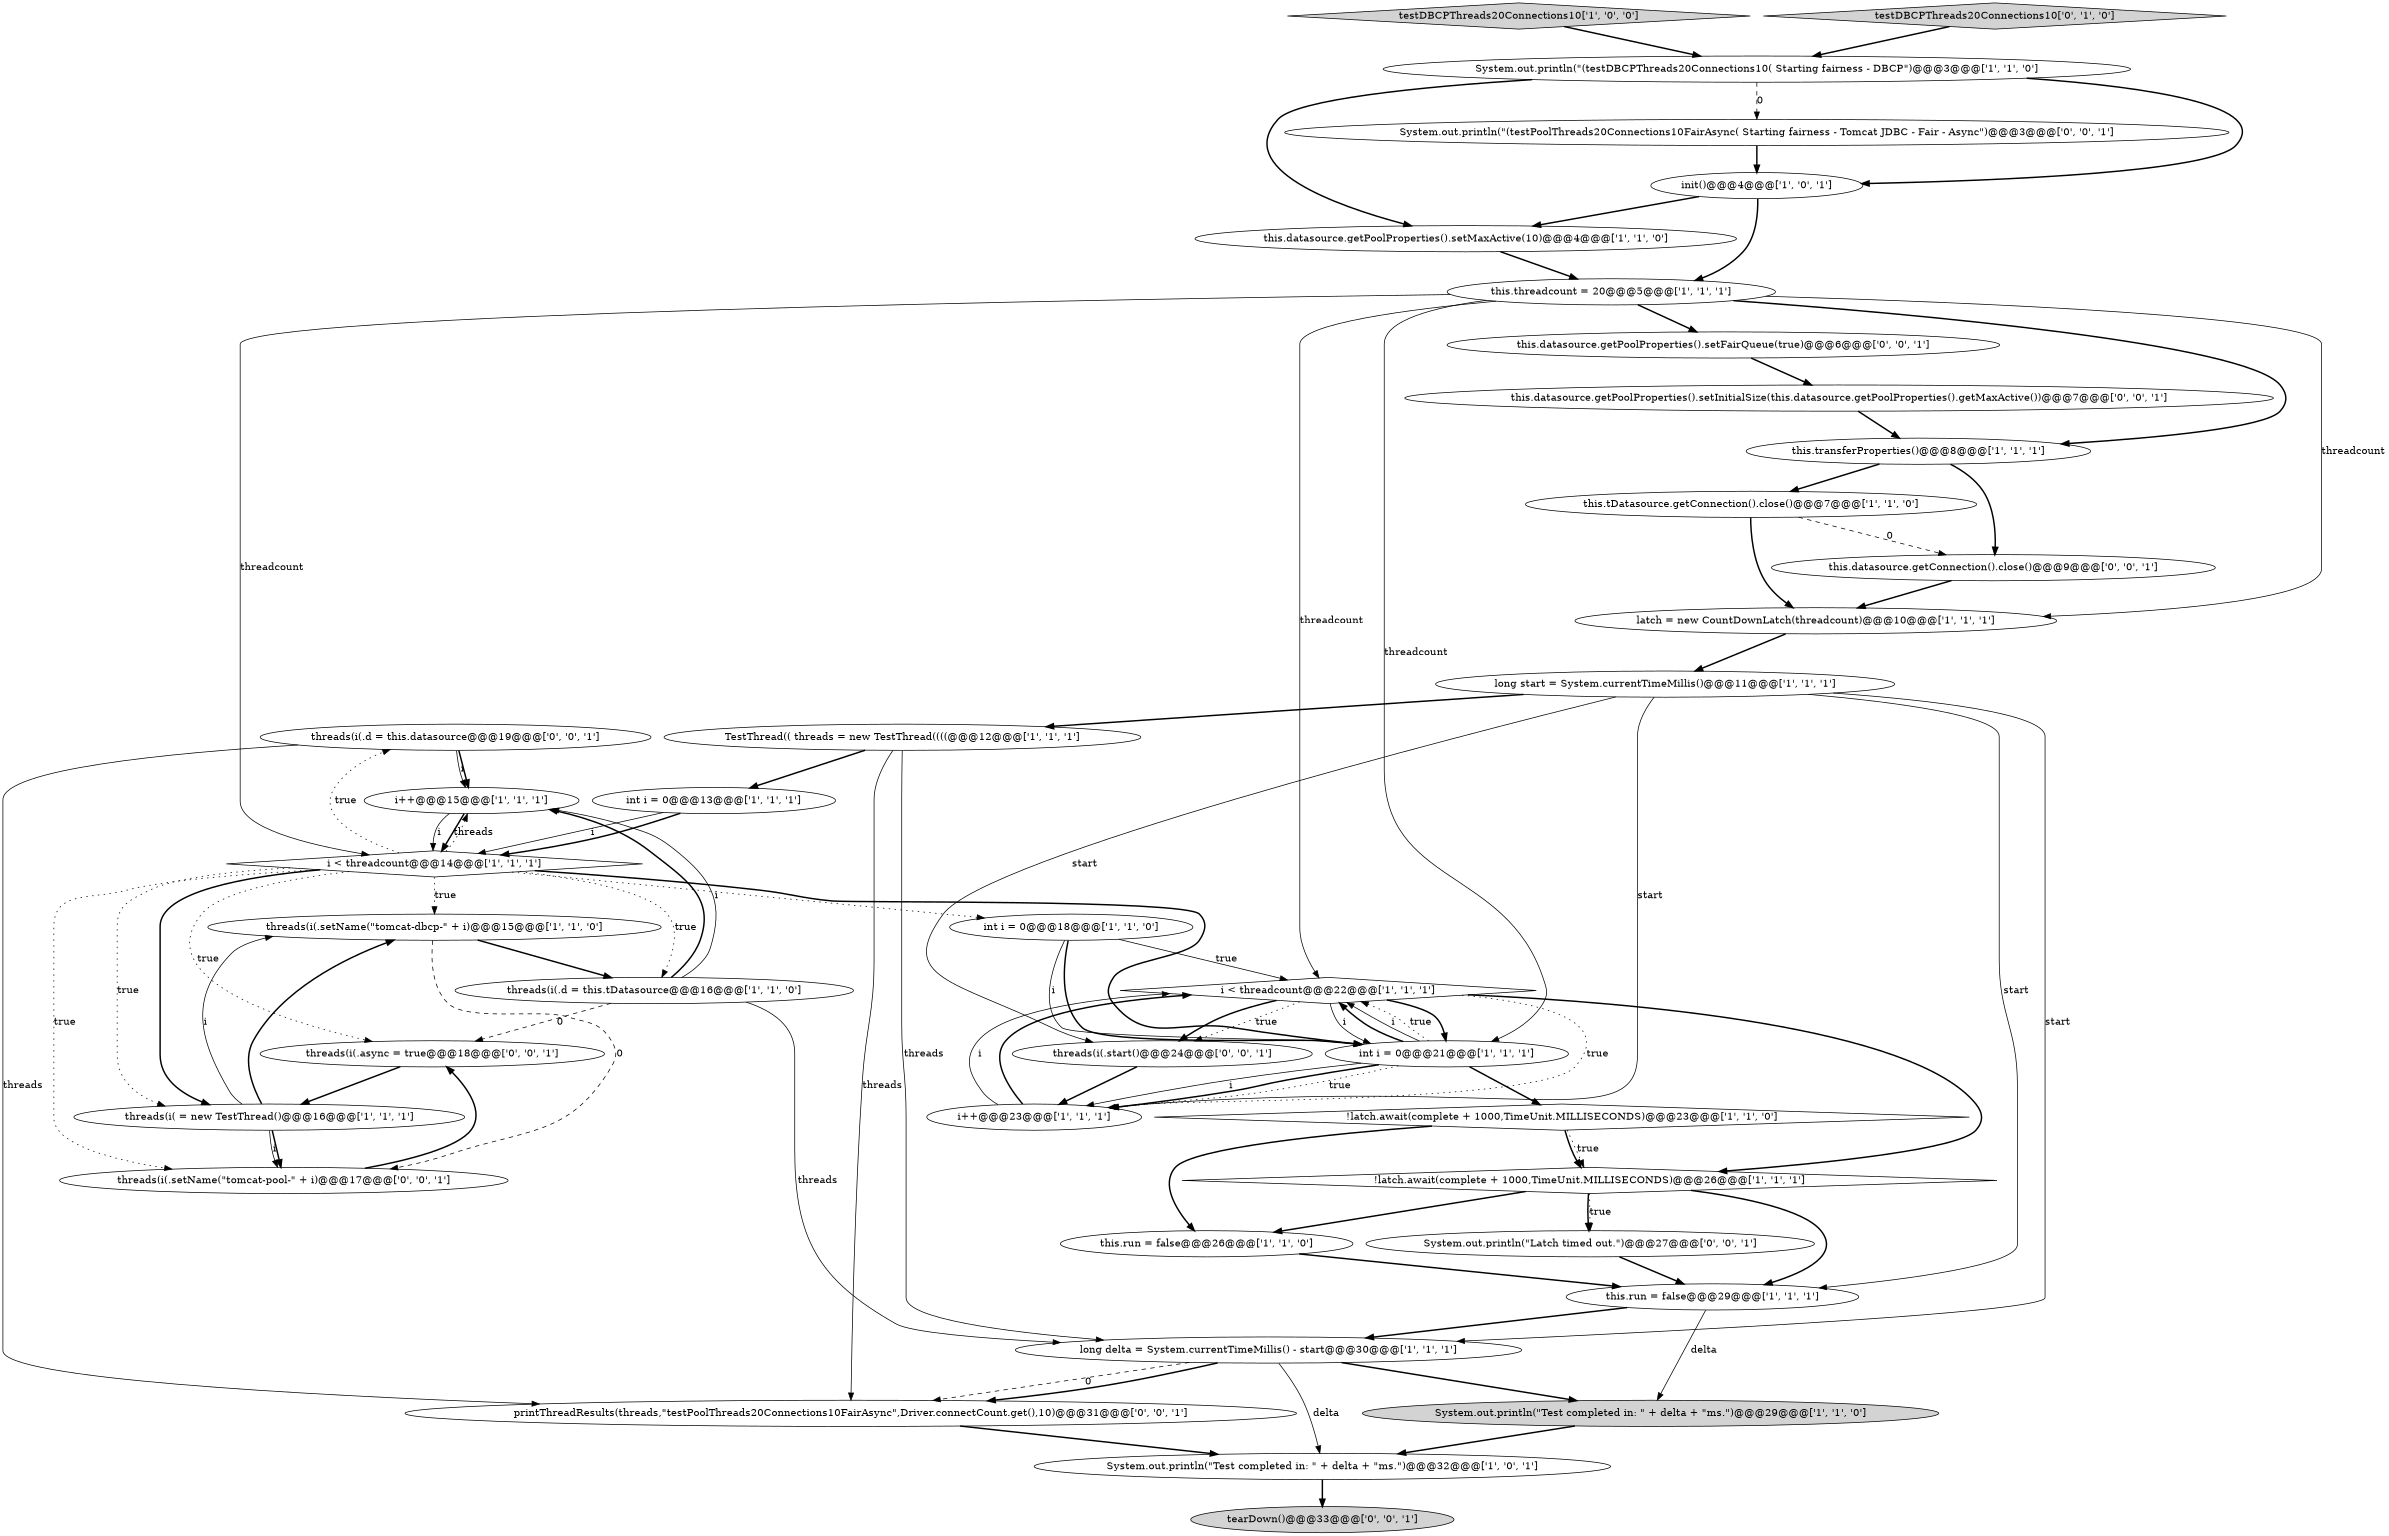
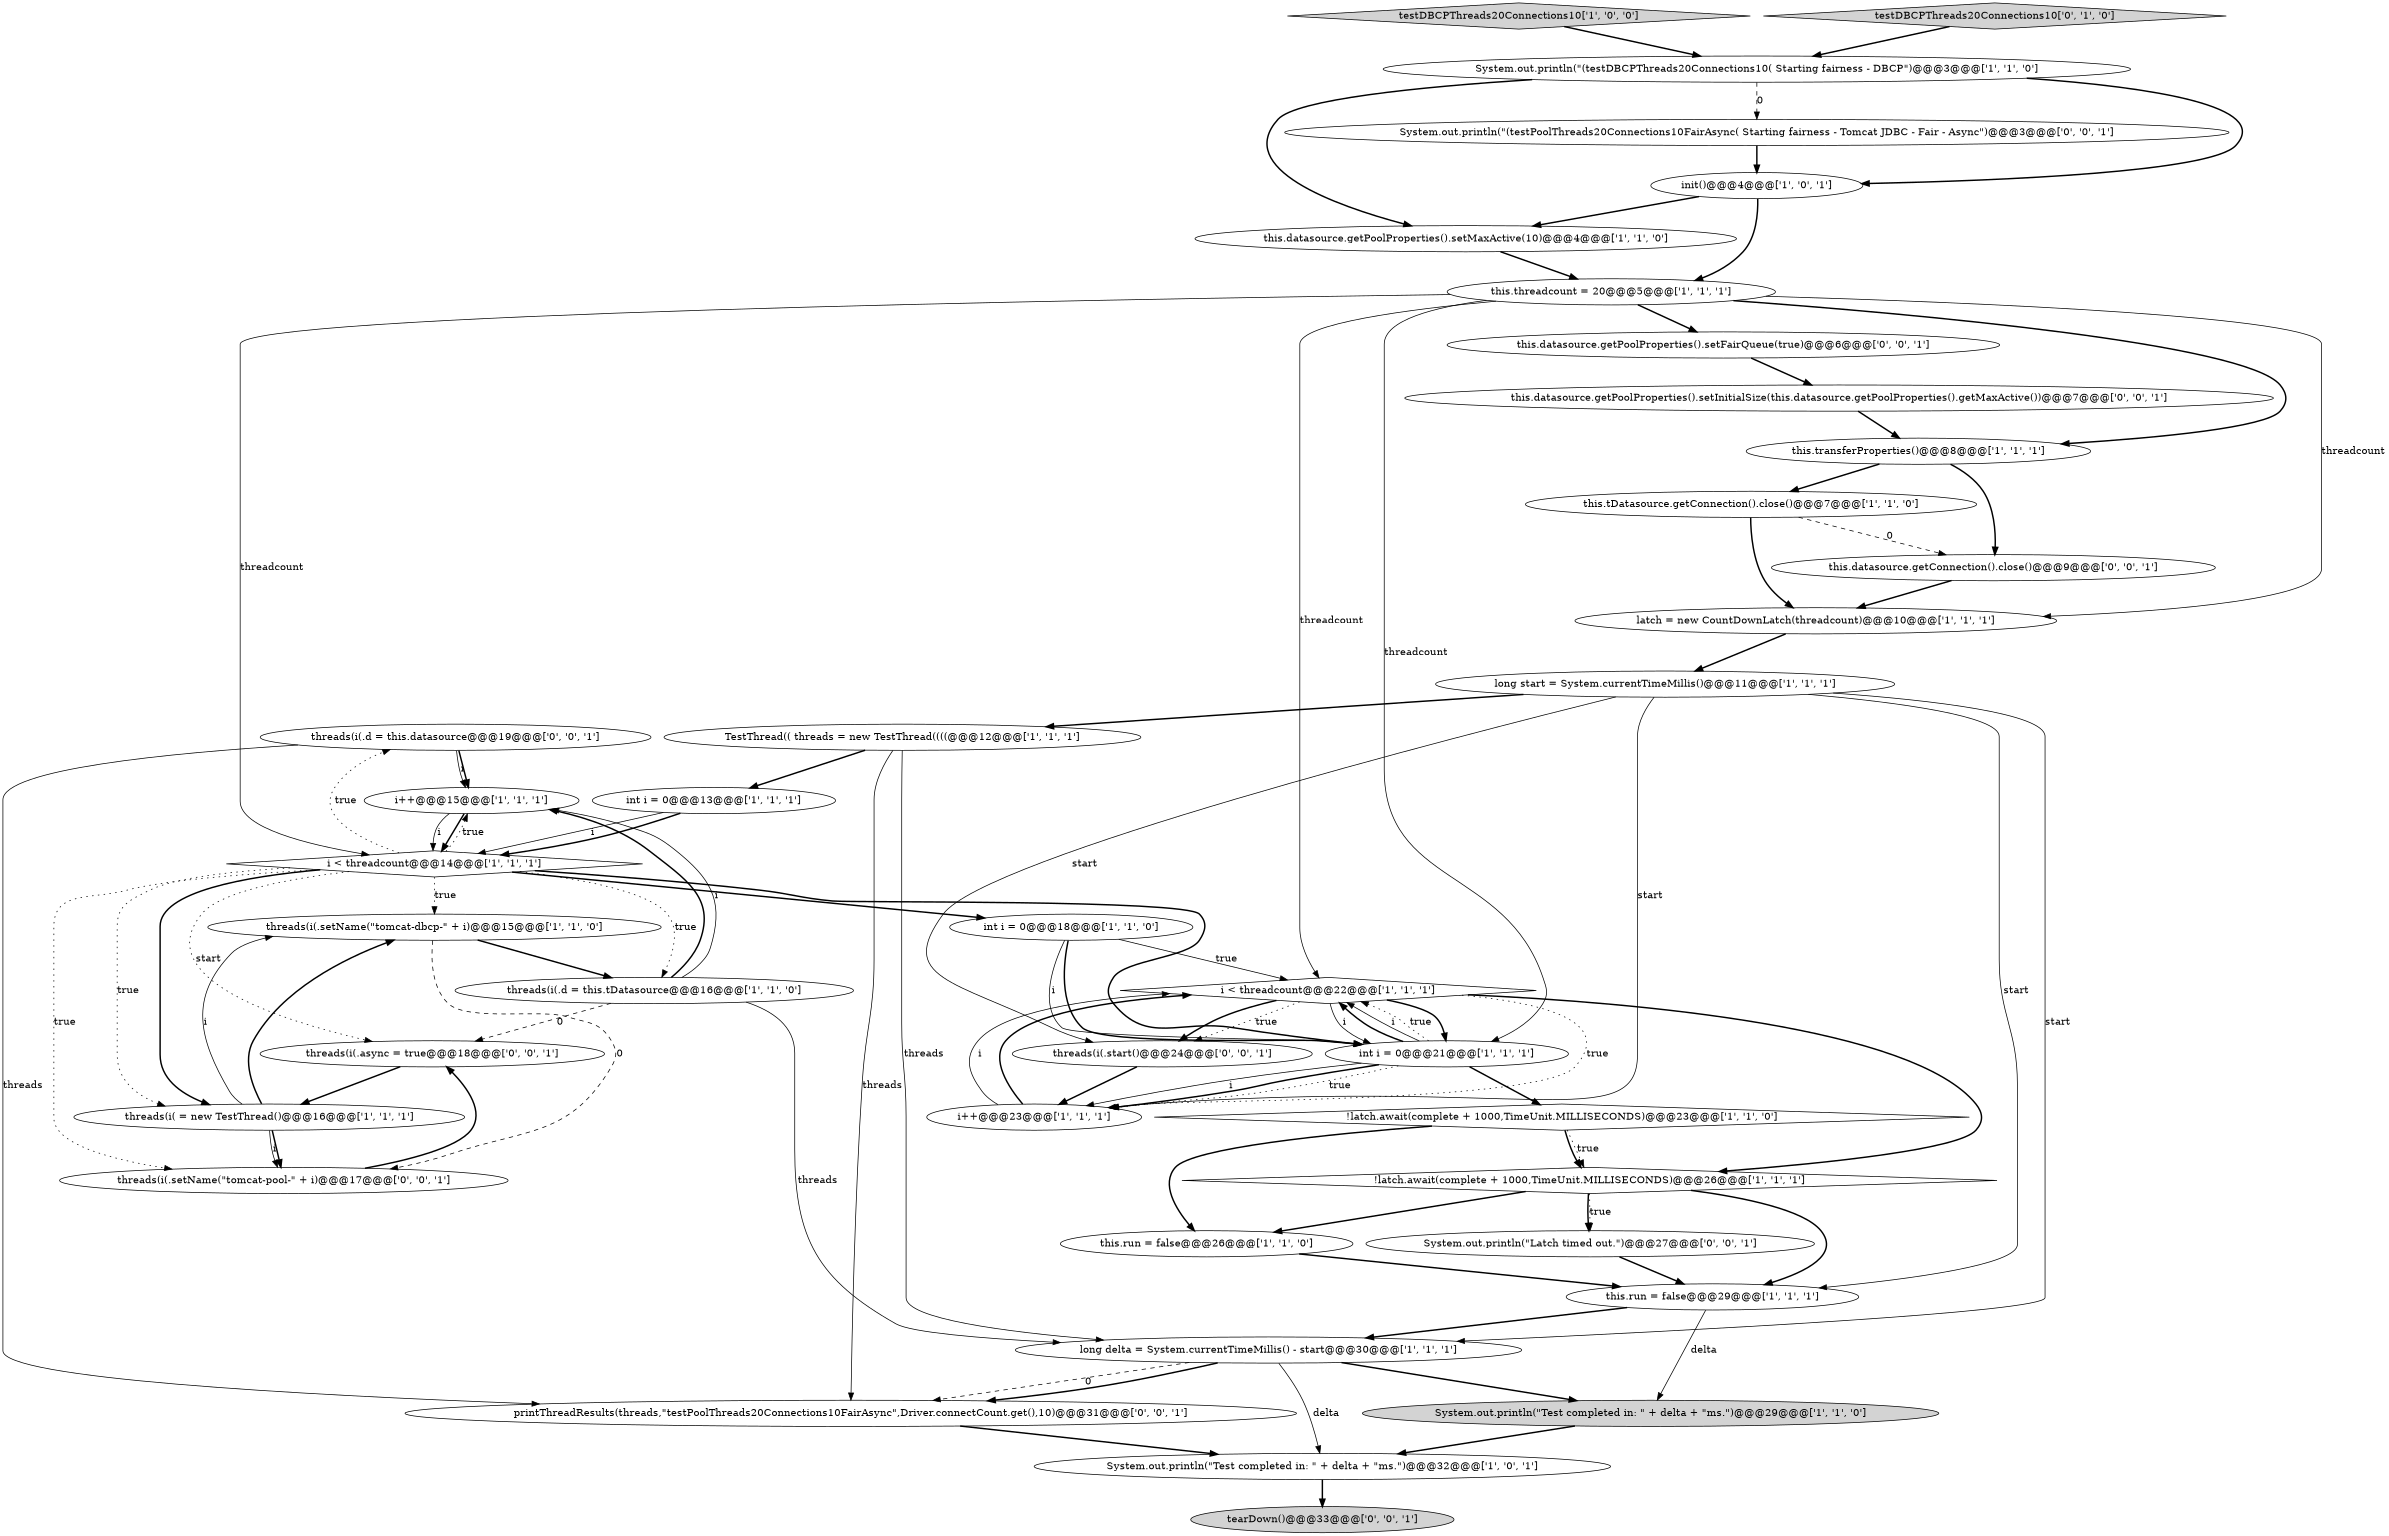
(473, 832) -> (473, 832)
(744, 895) -> (744, 895)
(209, 959) -> (209, 959)
